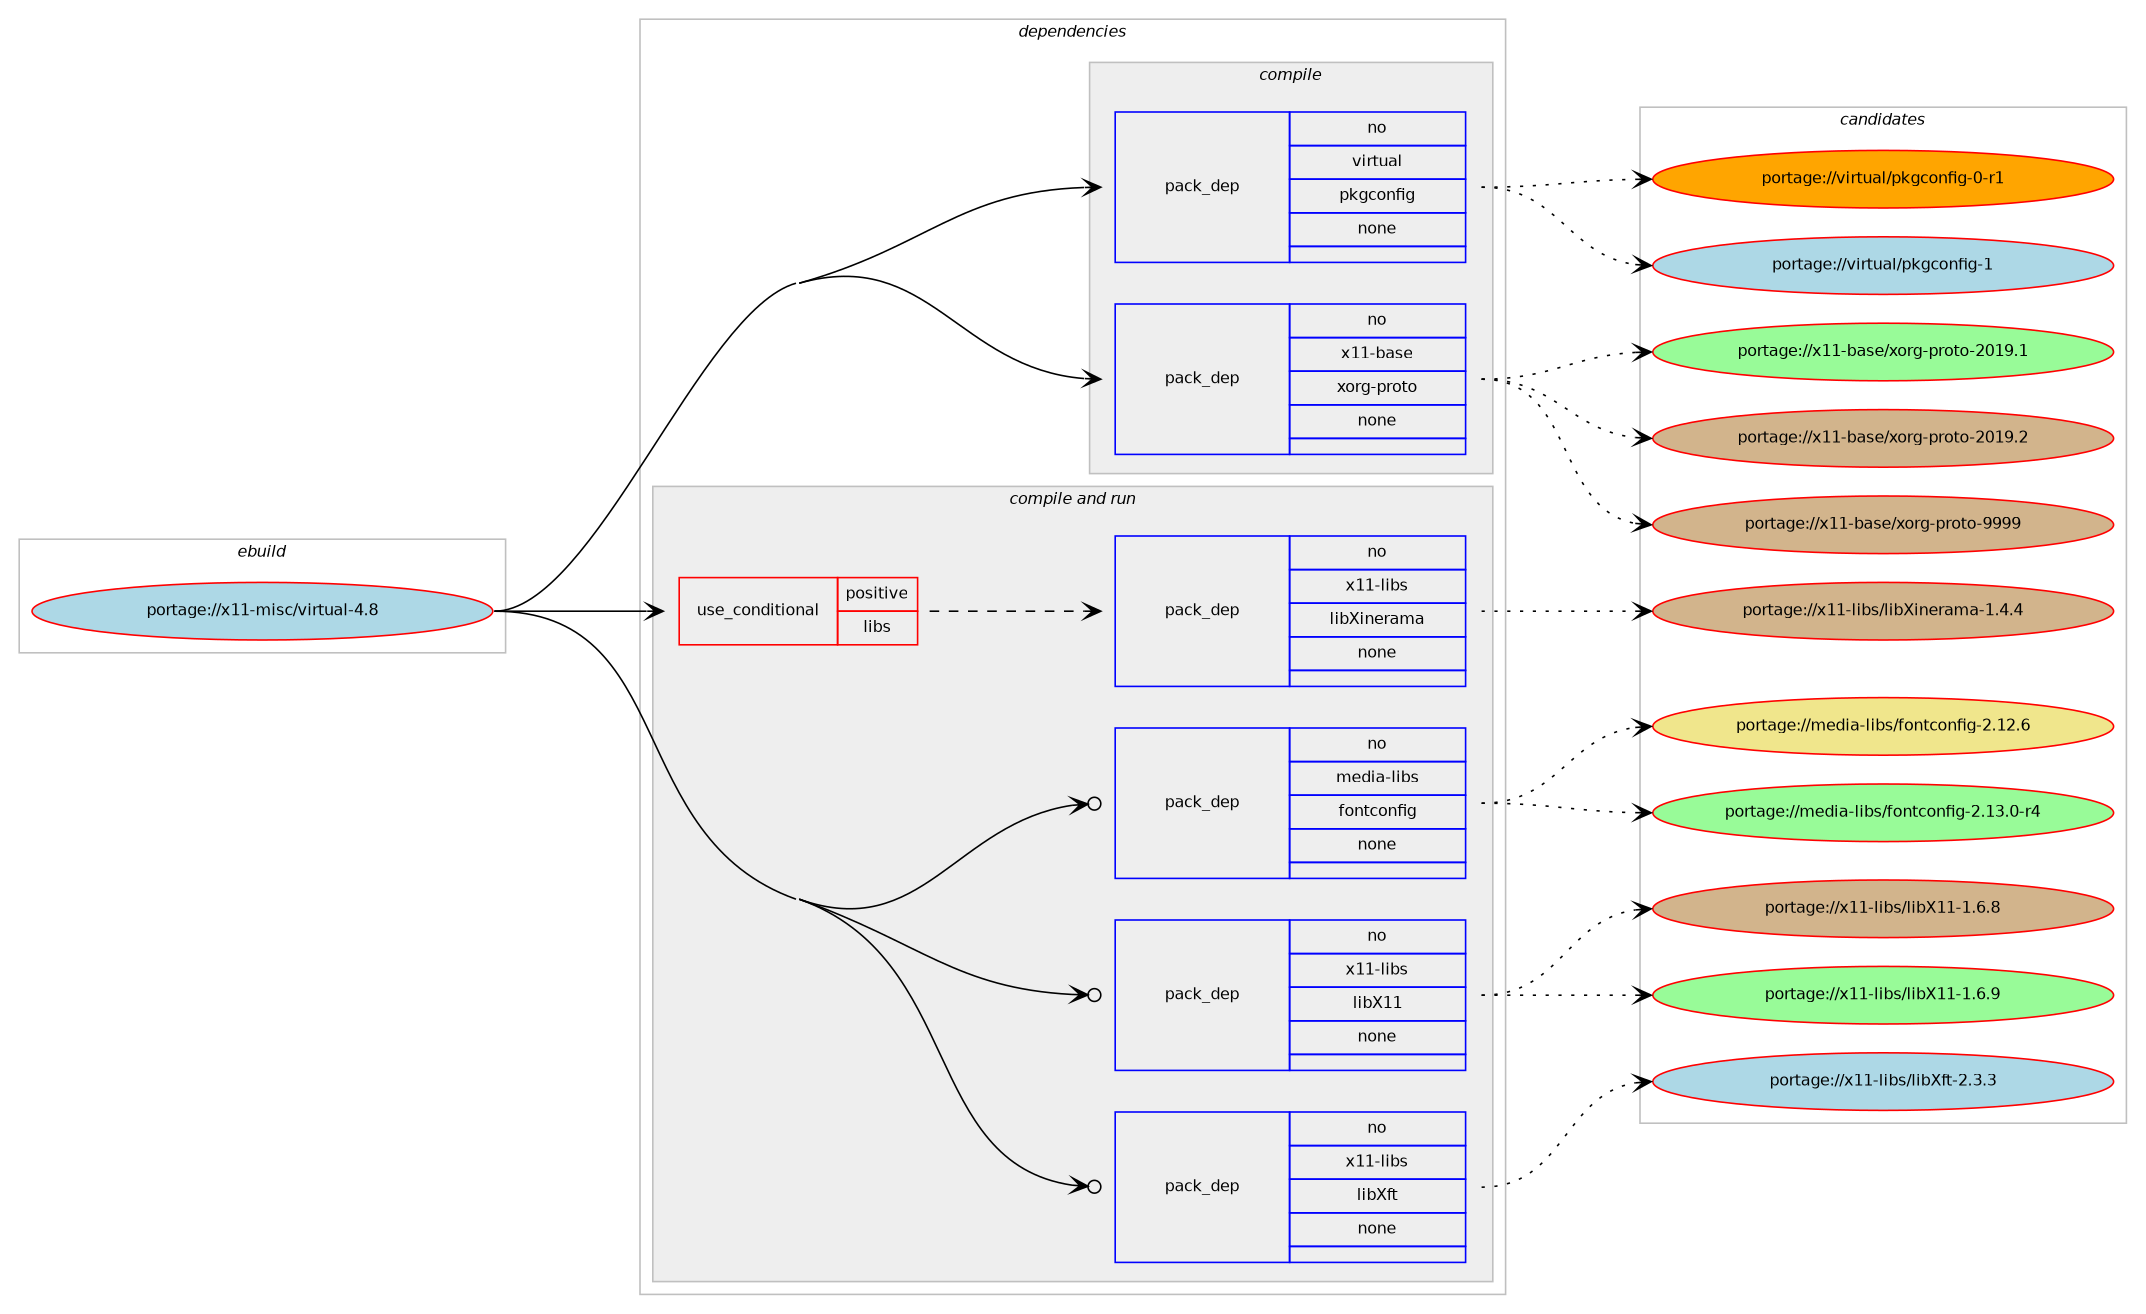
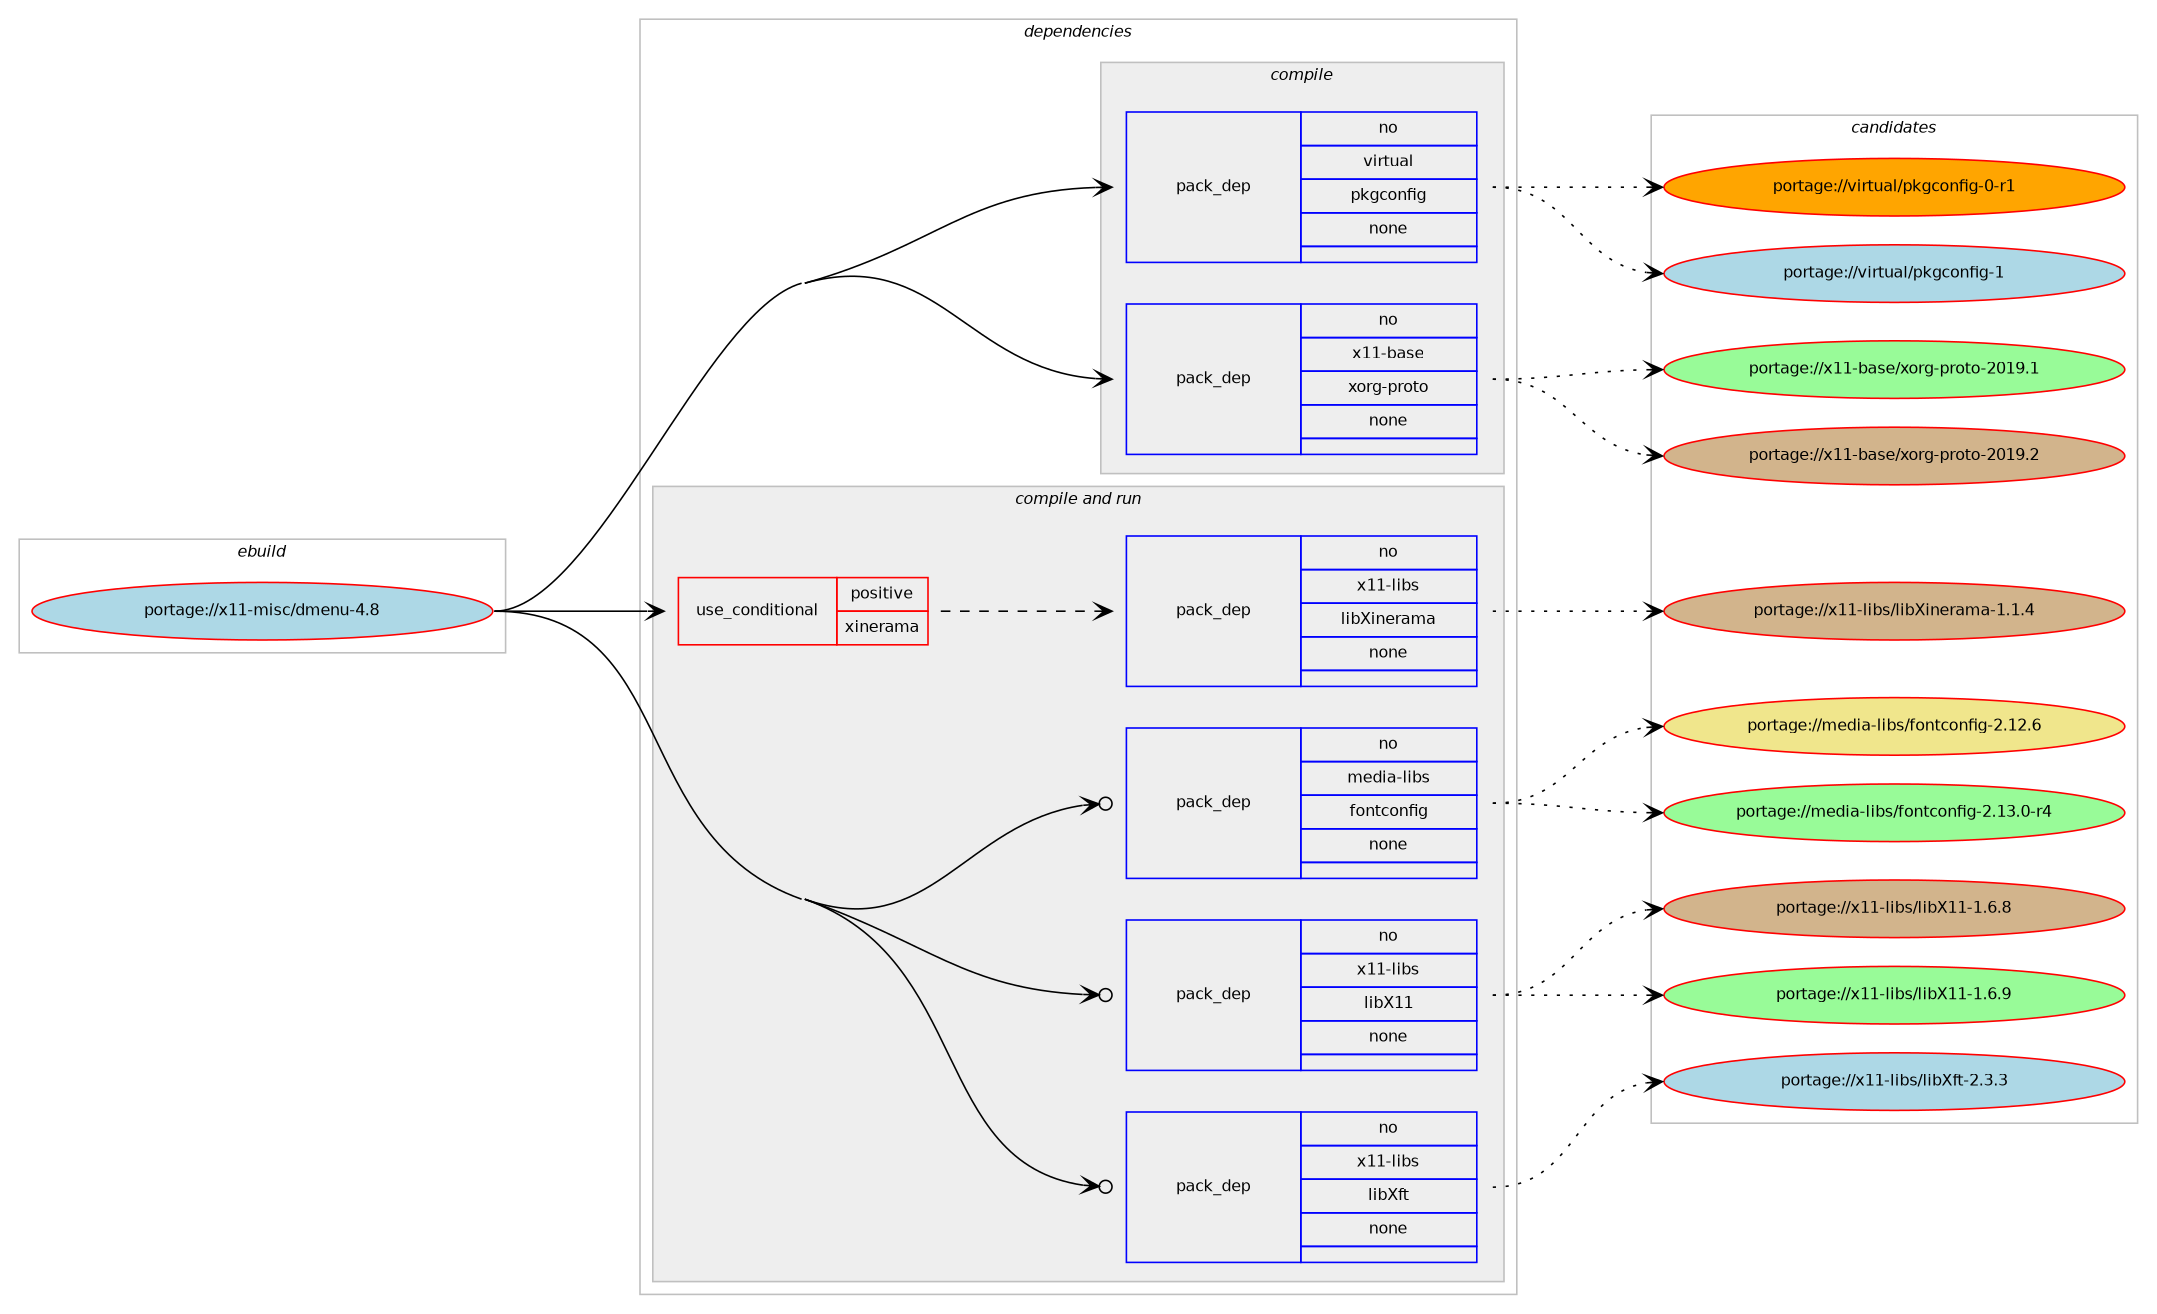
(1883, 525) -> none
(262, 611) -> (262, 611)
(1883, 611) -> (1894, 611)
(878, 627) -> (882, 627)
